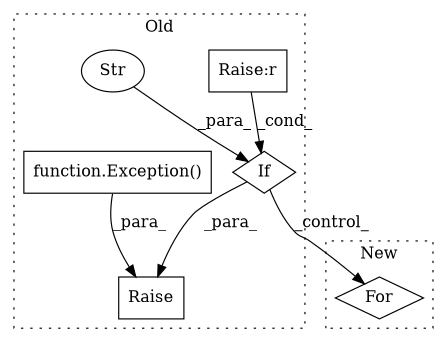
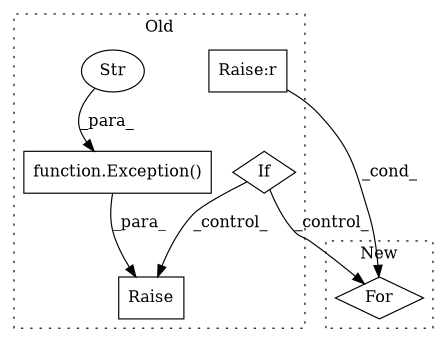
(255, 117) -> (353, 166)
(185, 122) -> (80, 114)
(230, 223) -> (230, 223)
